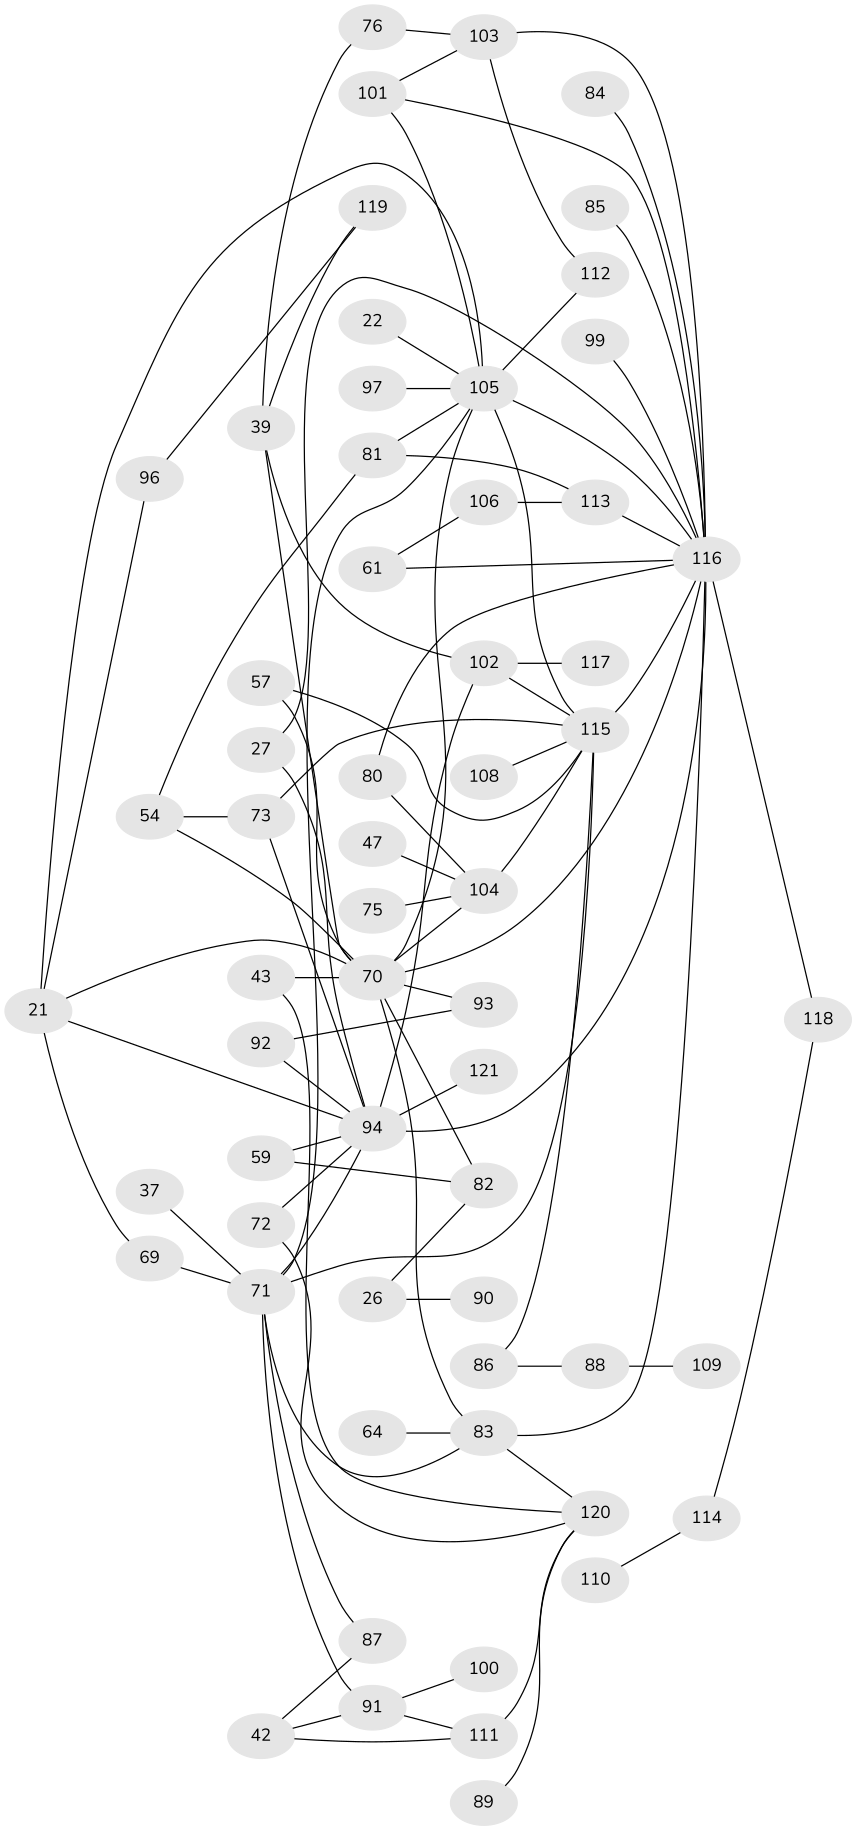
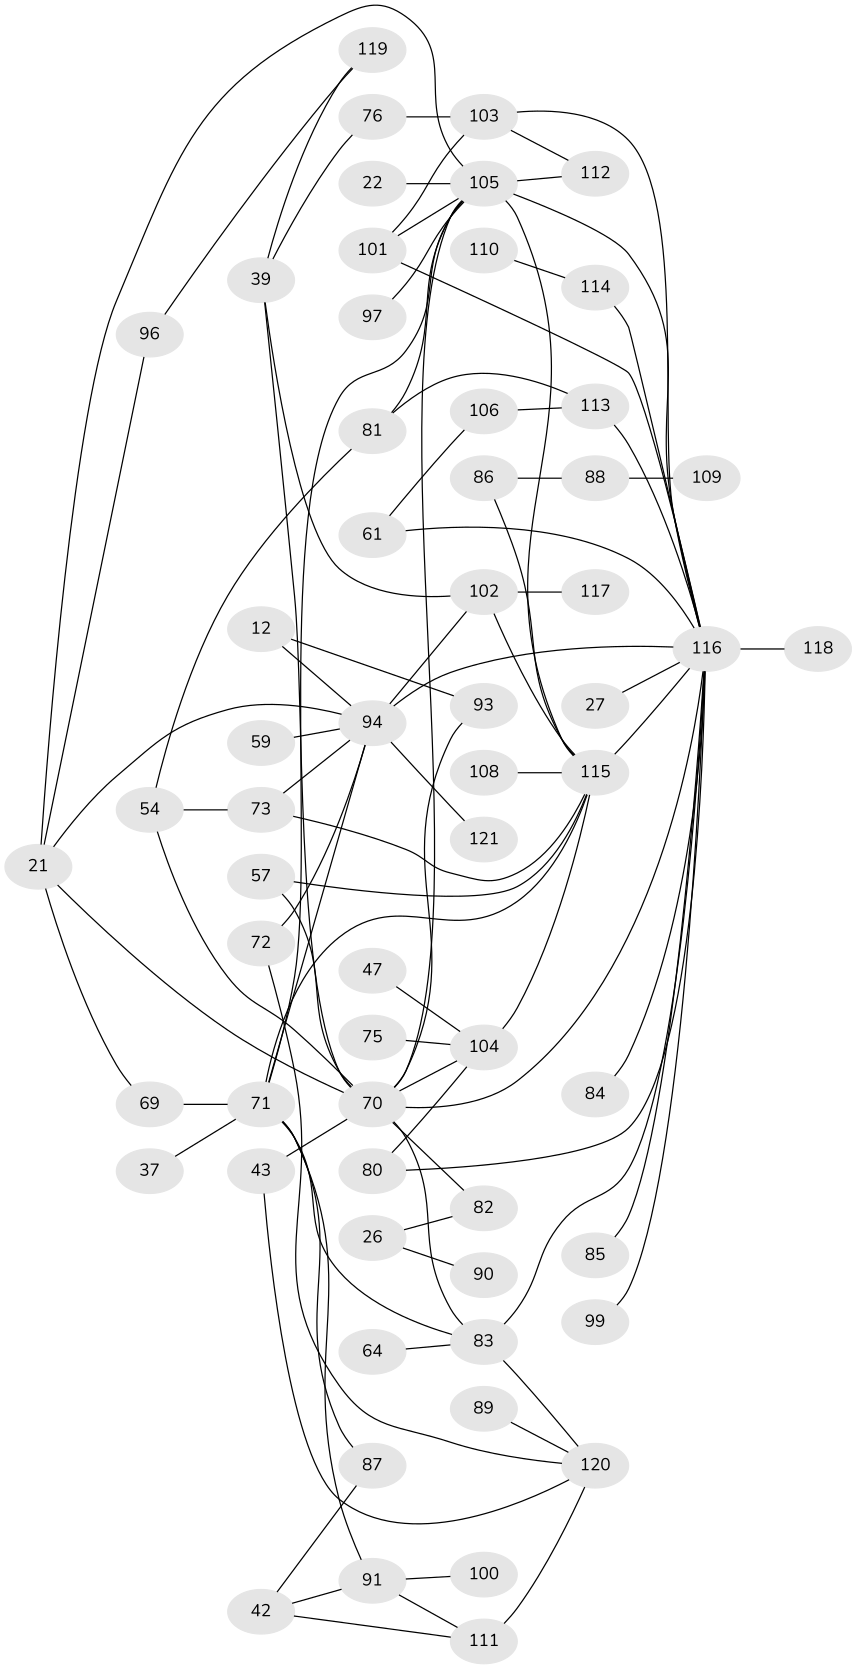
(332, 969) -> none
(261, 1044) -> (261, 629)
(373, 1172) -> none
(768, 1270) -> (642, 383)
